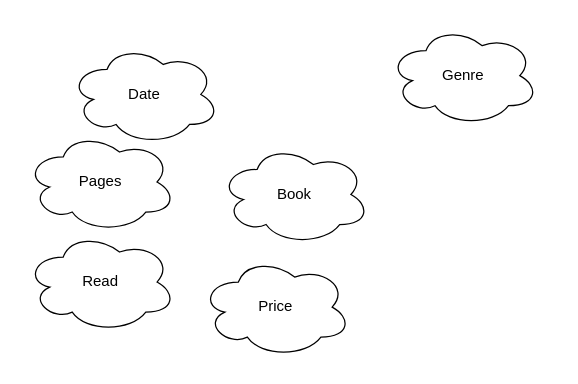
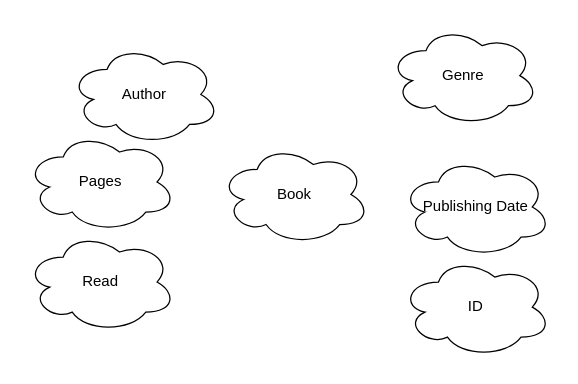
(144, 94) -> (144, 94)
none -> (476, 207)
(276, 307) -> none
none -> (476, 307)
